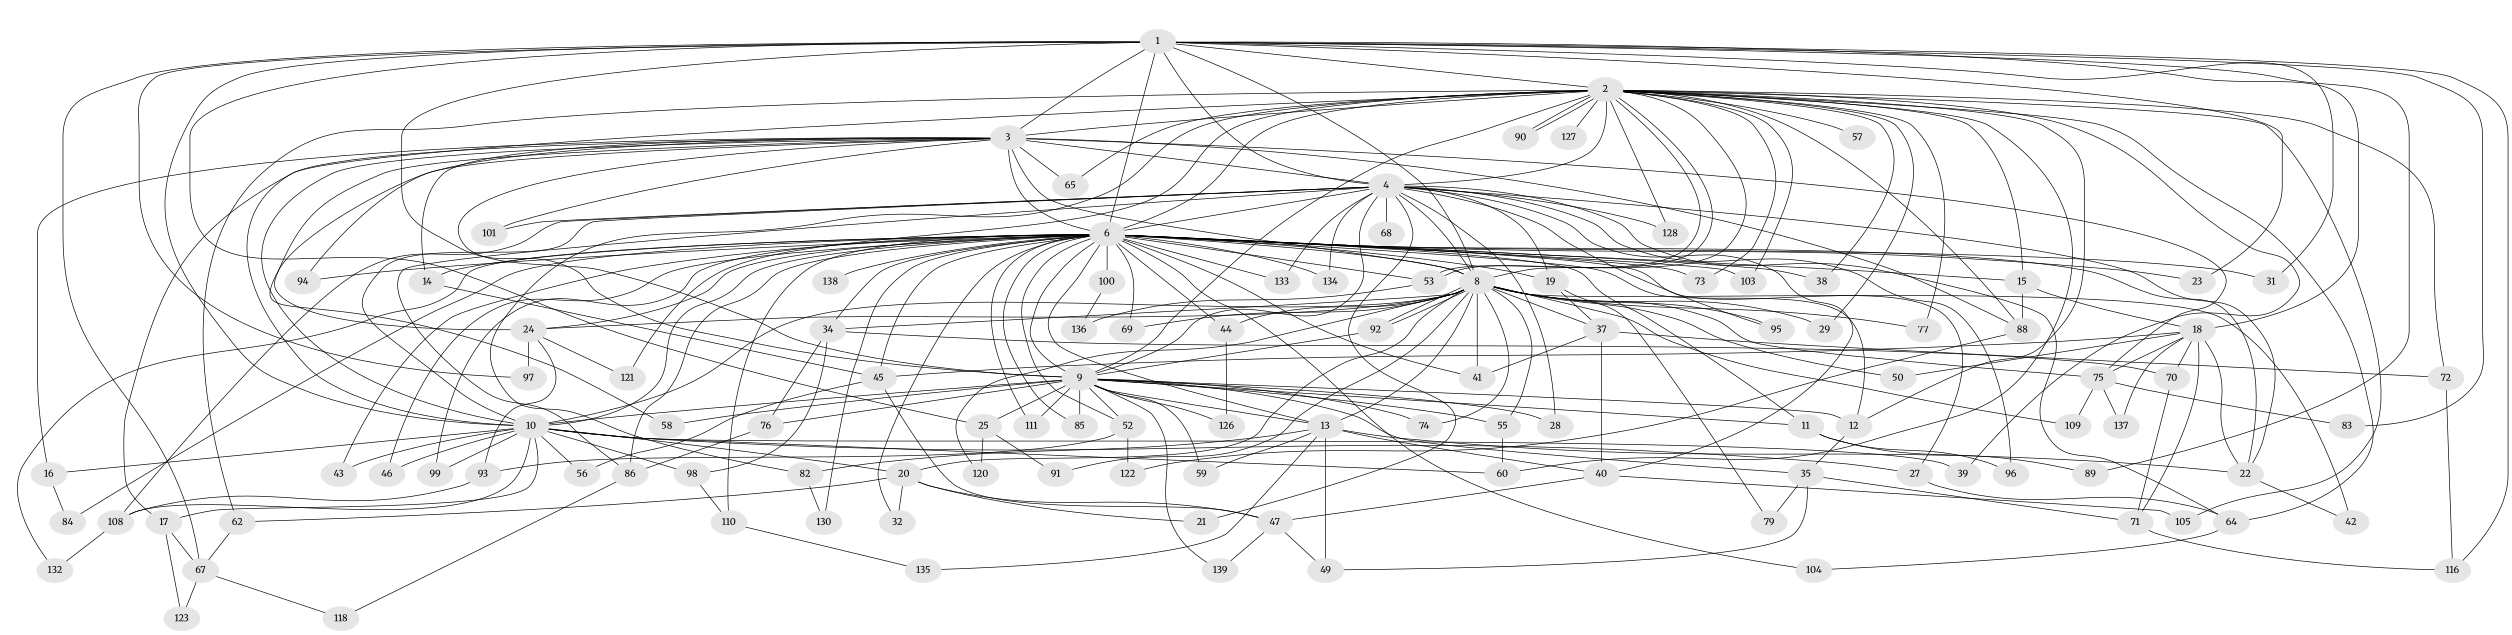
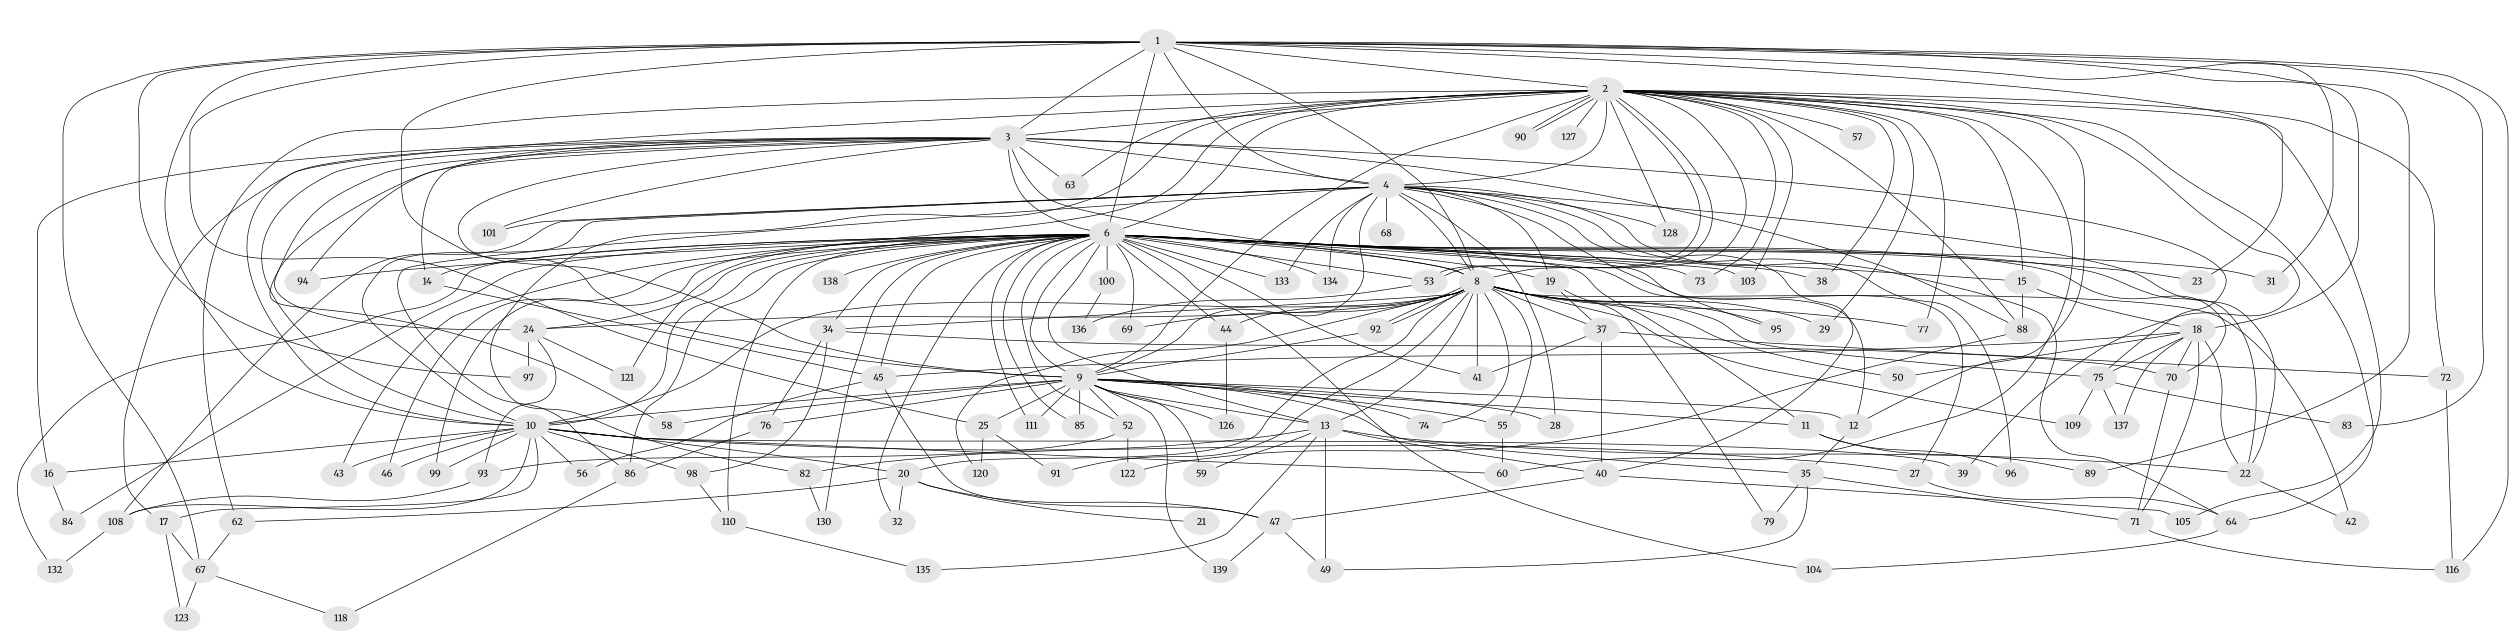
(1070, 186) -> (1070, 186)
(1247, 210) -> (1716, 248)
(1453, 427) -> none
